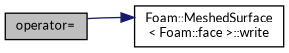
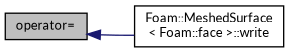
(104, 18) -> (117, 35)
